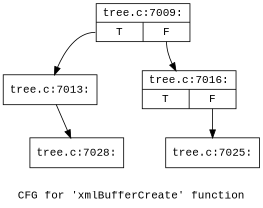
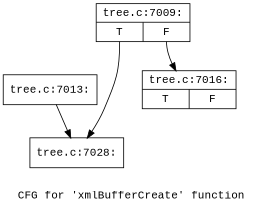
(72, 44) -> (112, 88)
(213, 153) -> none
